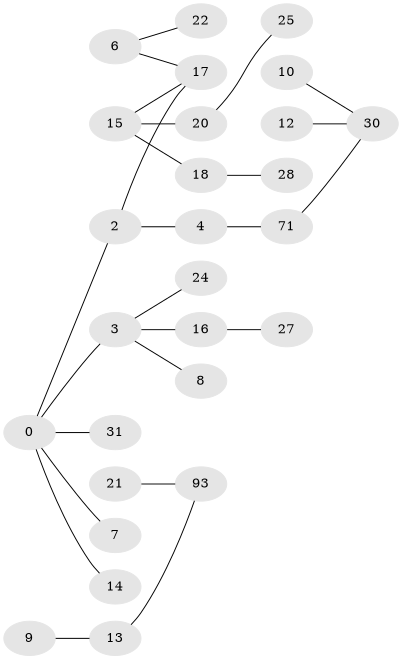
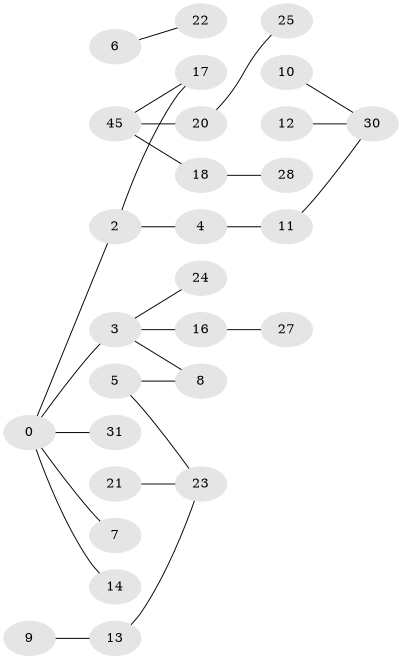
(158, 60) -> none
(115, 124) -> (115, 124)
(287, 227) -> (287, 227)
none -> (115, 381)
(201, 484) -> (201, 484)
